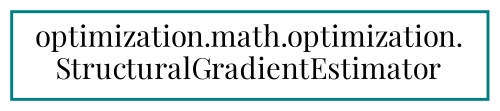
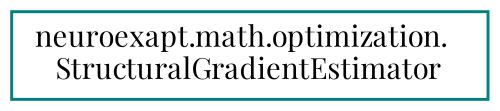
(250, 56) -> (250, 56)
